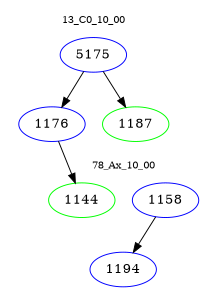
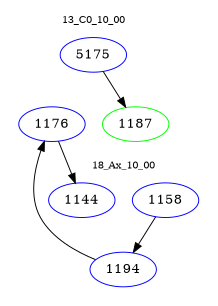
(75, 85) -> (49, 229)
(124, 166) -> (124, 166)
(82, 200) -> (82, 200)
